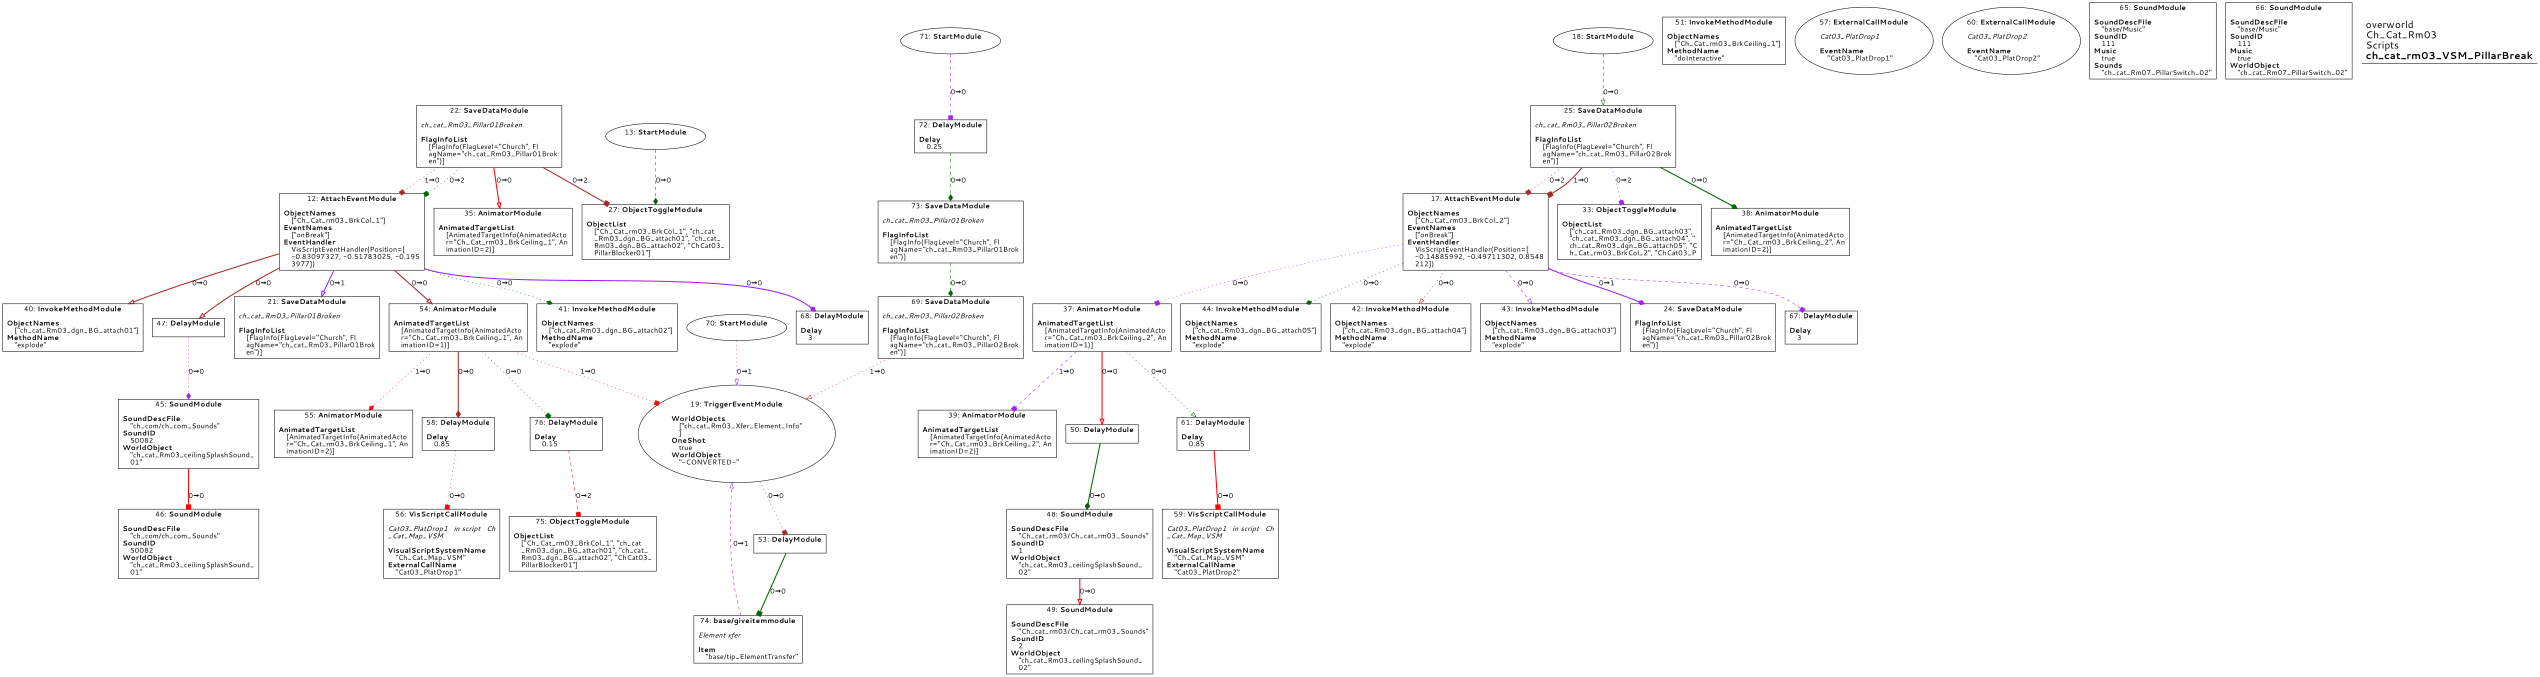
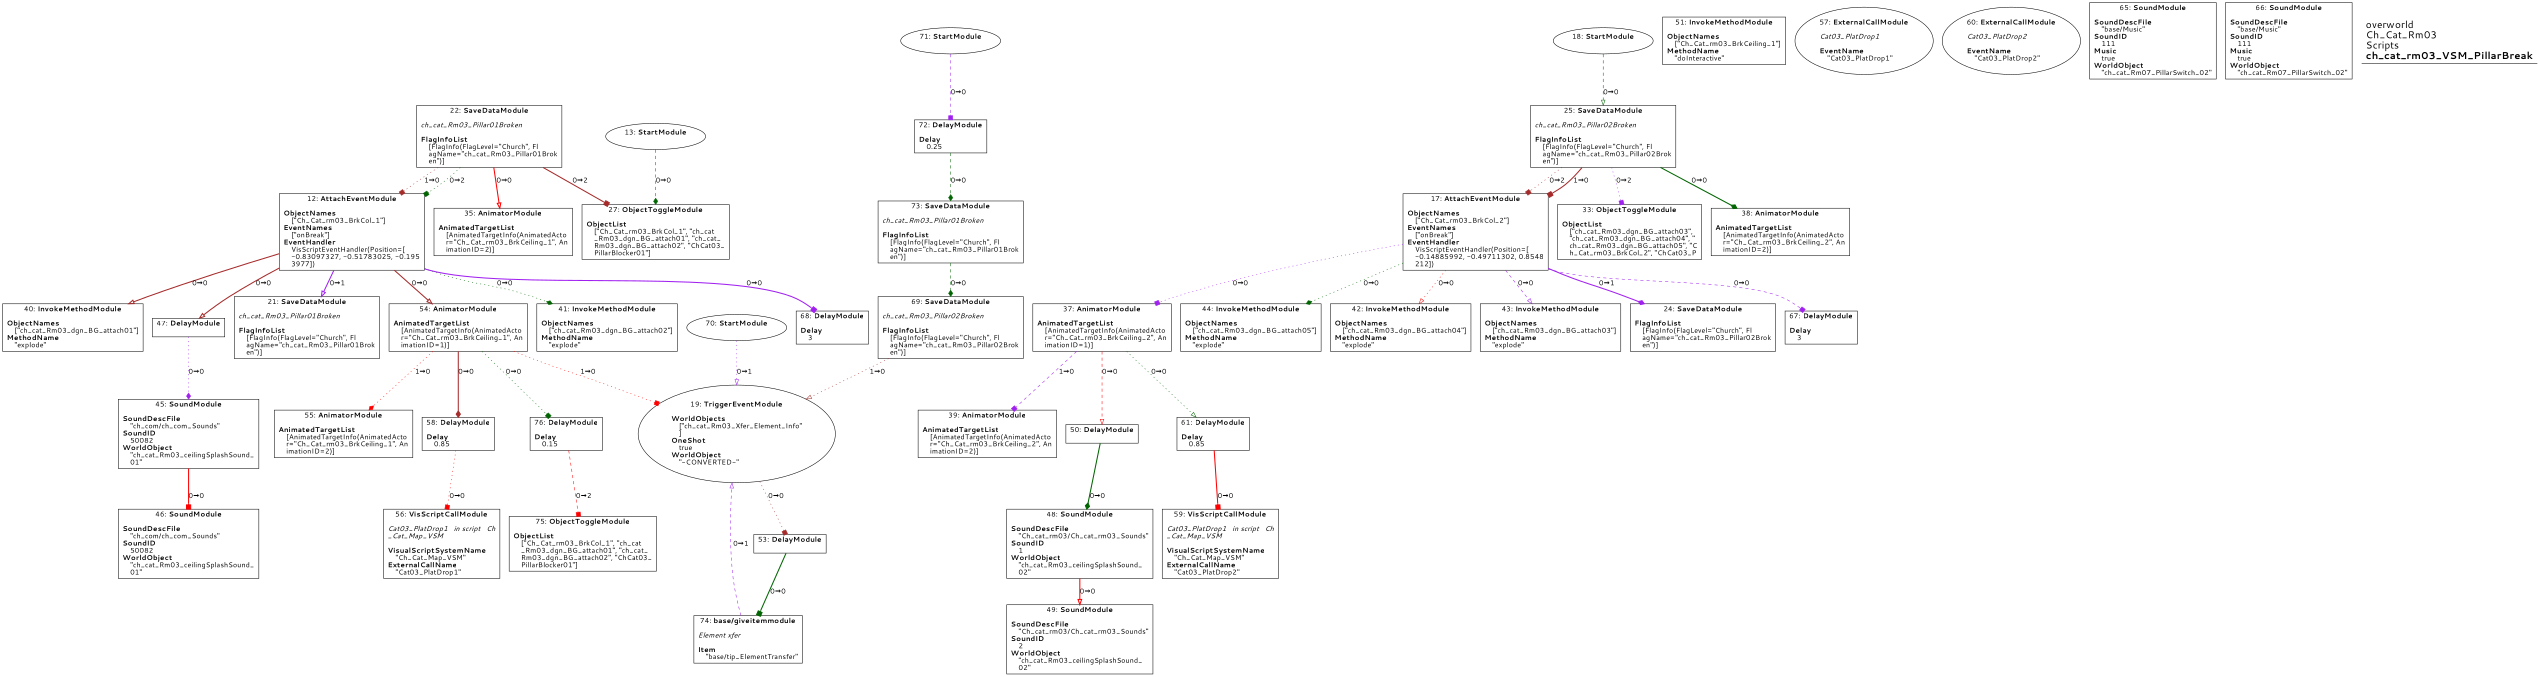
(2108, 66) -> (2119, 66)
(619, 281) -> (620, 281)
(1102, 385) -> (1102, 385)
